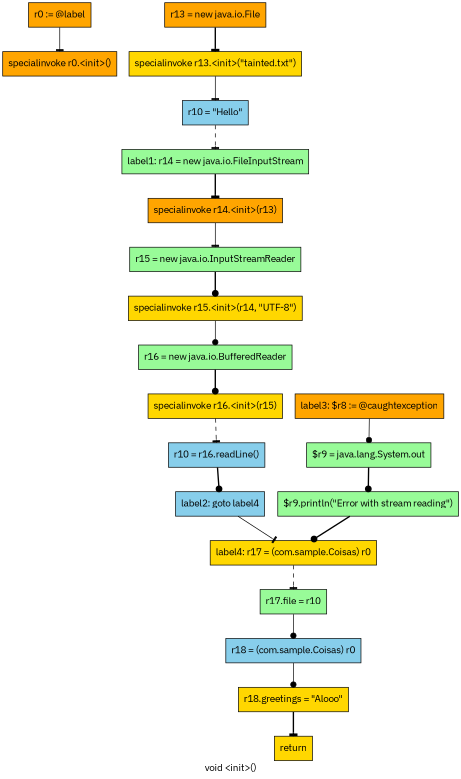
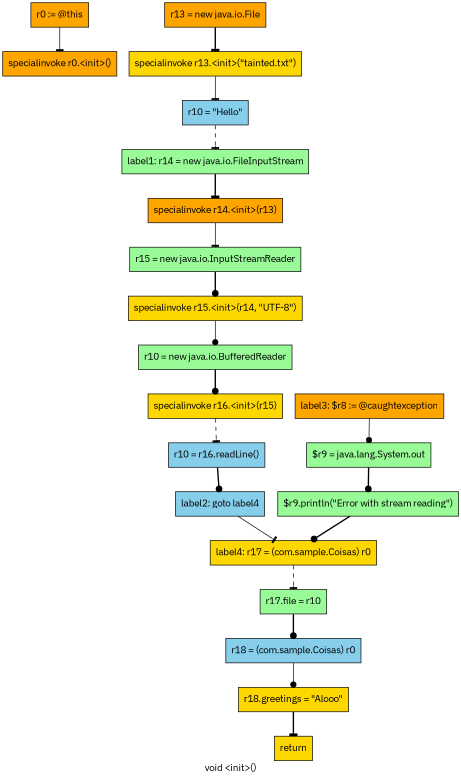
(60, 15) -> (60, 15)
(215, 357) -> (215, 357)
(293, 624) -> (293, 624)
